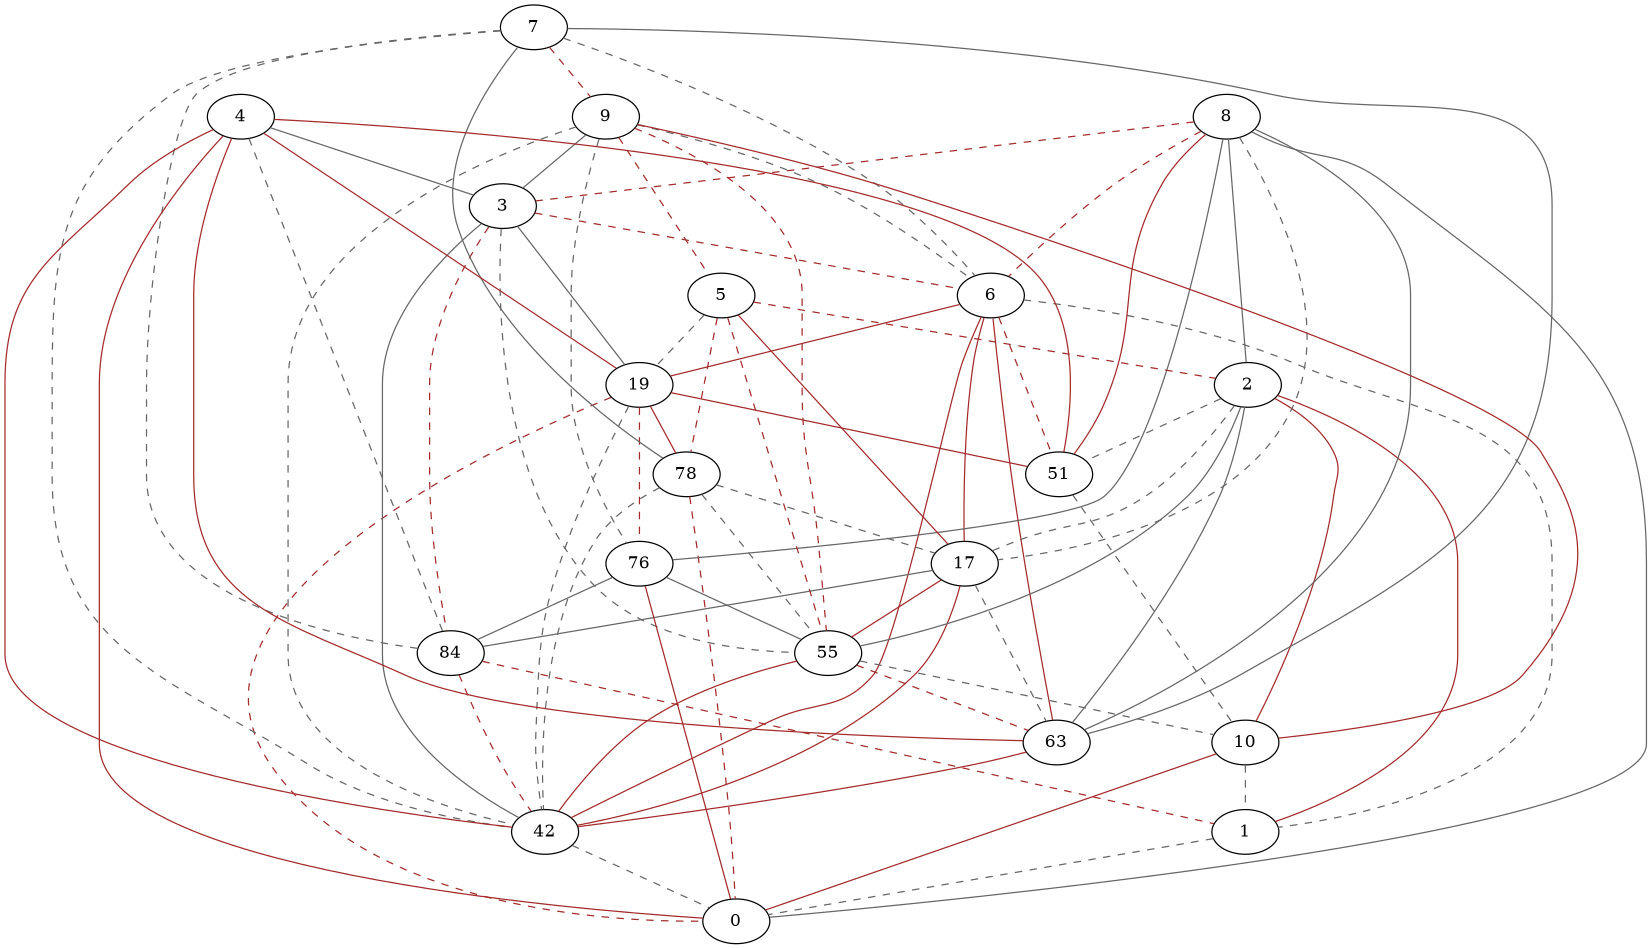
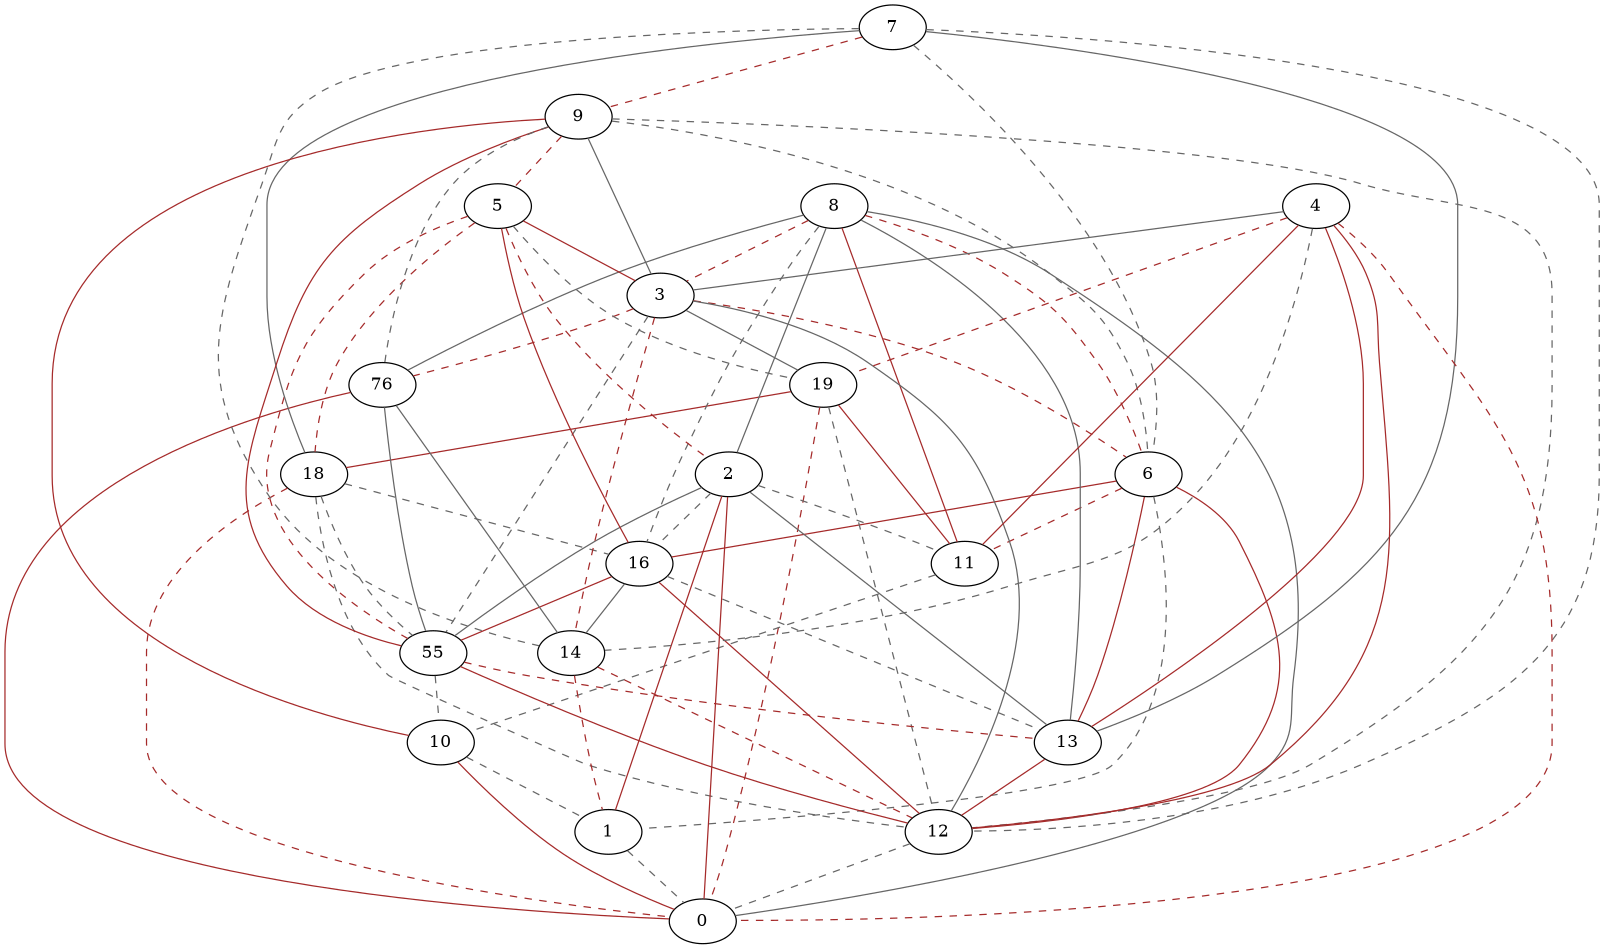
(440, 251) -> (1059, 299)
none -> (579, 251)
(802, 324) -> (284, 341)
(815, 340) -> none
(639, 474) -> (524, 345)
(687, 474) -> (314, 474)
(1059, 474) -> (965, 564)
(1322, 552) -> (716, 688)
(965, 564) -> (639, 564)
(451, 653) -> (571, 653)
(1057, 743) -> (1068, 743)
(101, 748) -> (1456, 838)
(545, 832) -> (939, 832)
